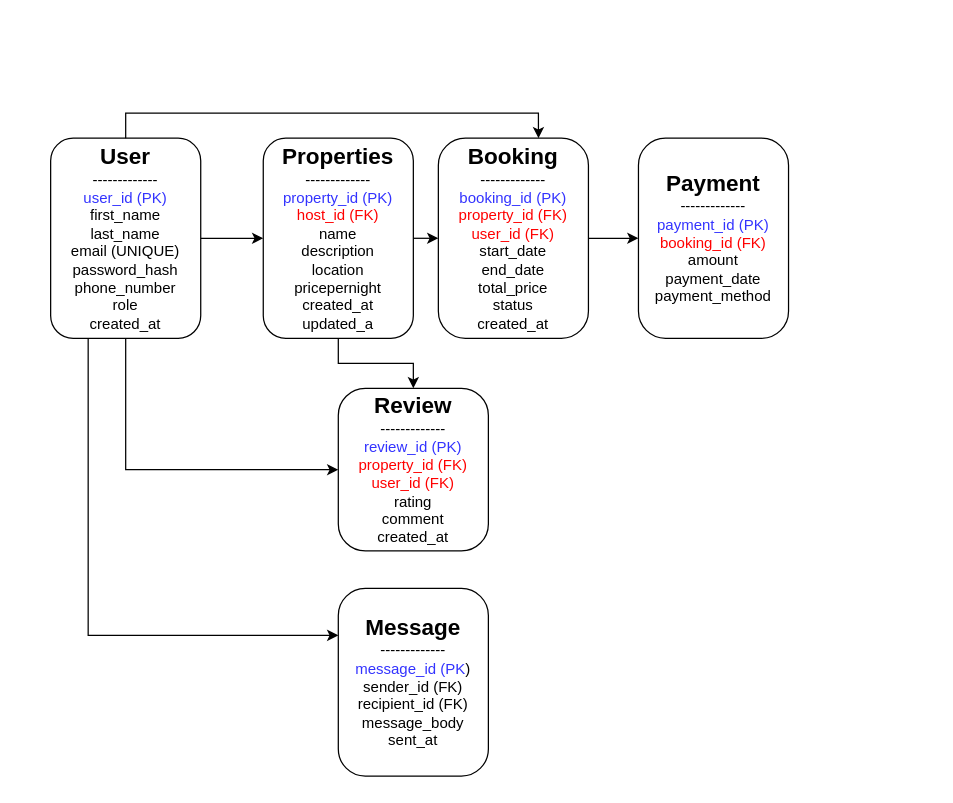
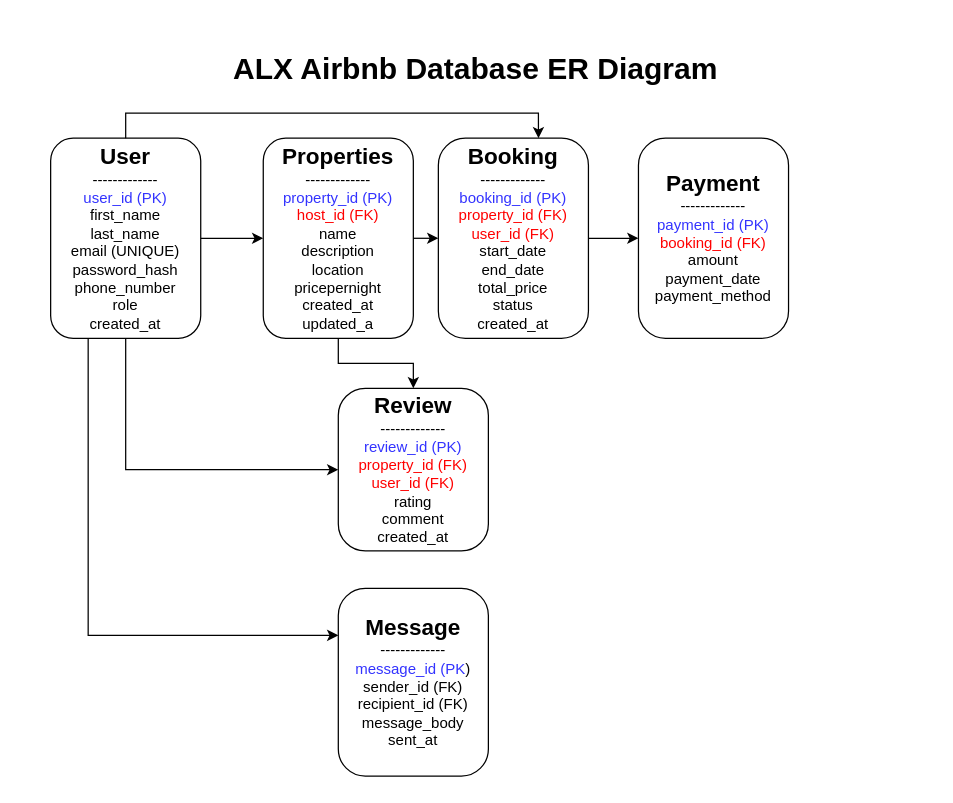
none -> (476, 69)
